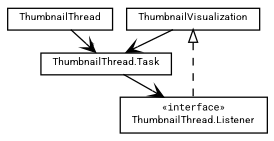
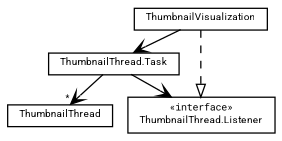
(78, 37) -> (92, 85)
(193, 70) -> (201, 57)
